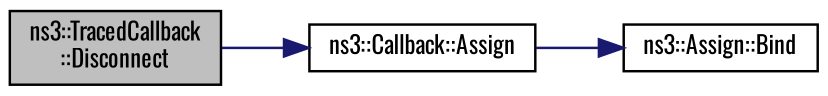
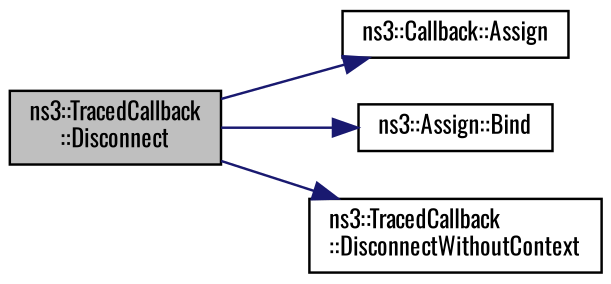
(567, 48) -> (277, 128)
none -> (456, 236)
